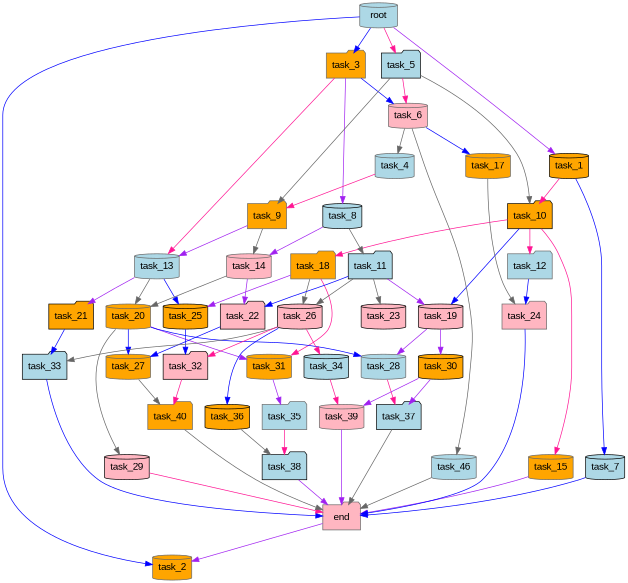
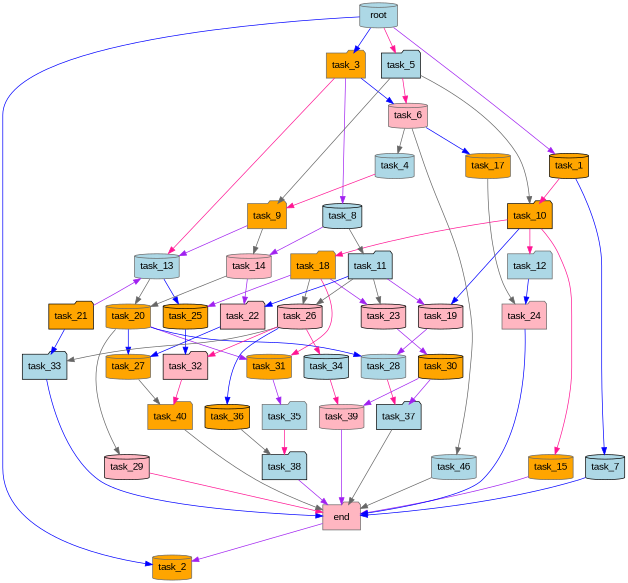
(114, 289) -> (114, 294)
none -> (346, 290)
(441, 338) -> (409, 339)
